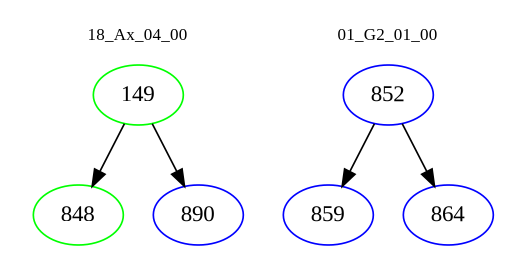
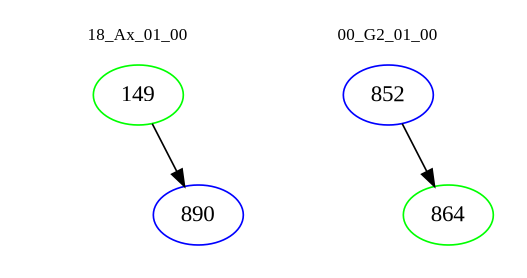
(138, 36) -> (138, 36)
(388, 36) -> (388, 36)
(78, 215) -> none
(328, 215) -> none
(448, 215) -> (448, 215)
